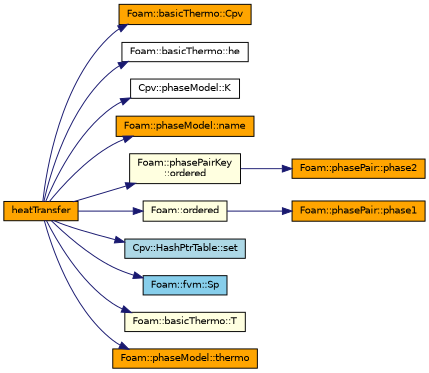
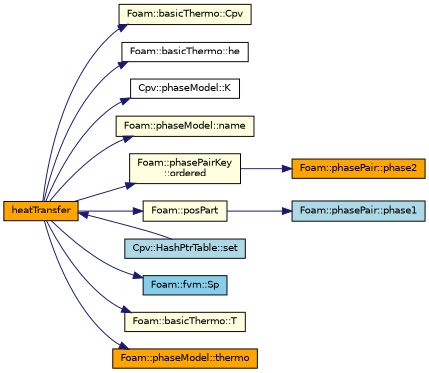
(185, 14) -> (185, 14)
(185, 126) -> (185, 126)
(185, 211) -> (185, 211)
(359, 211) -> (359, 211)
(84, 231) -> (130, 226)
